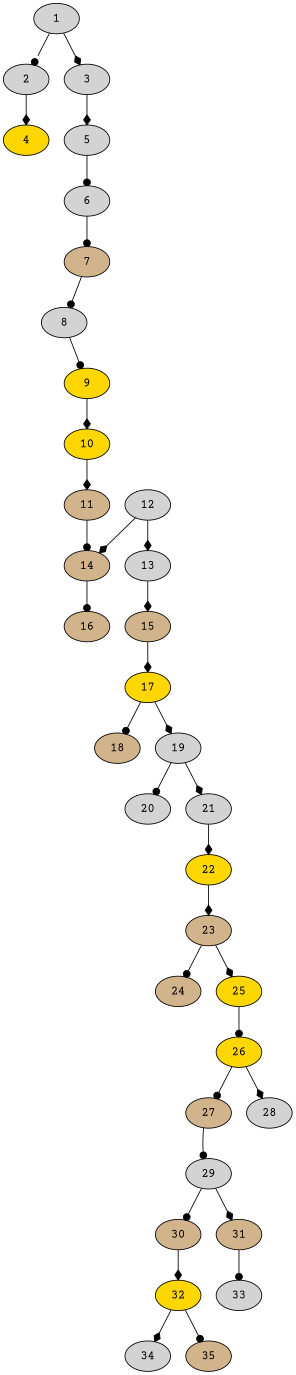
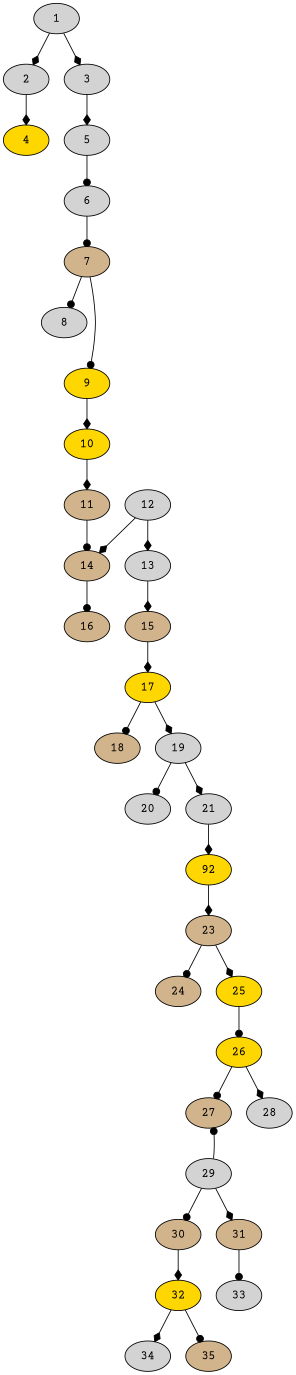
(44, 44) -> (44, 44)
(74, 350) -> (95, 319)
(209, 870) -> (209, 870)
(203, 1140) -> (214, 1147)
